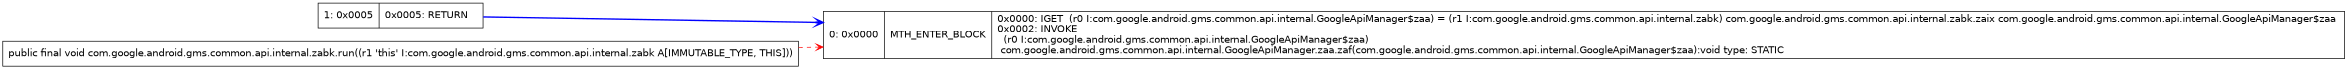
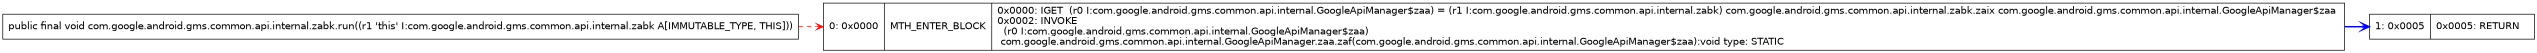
(650, 20) -> (2353, 27)
